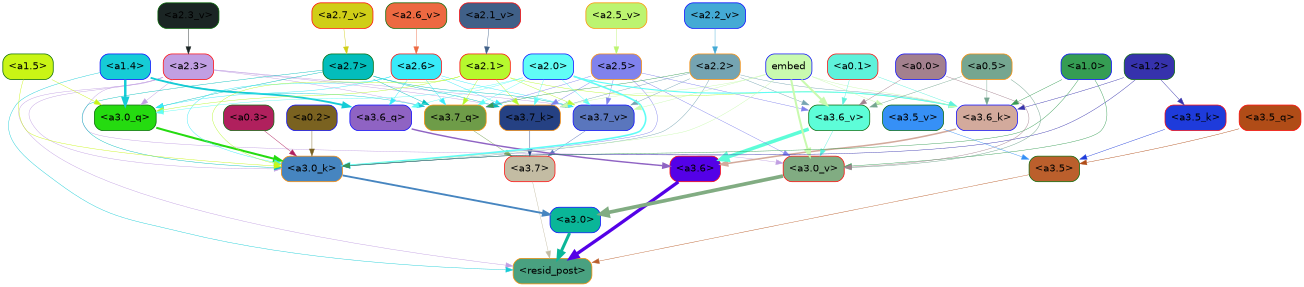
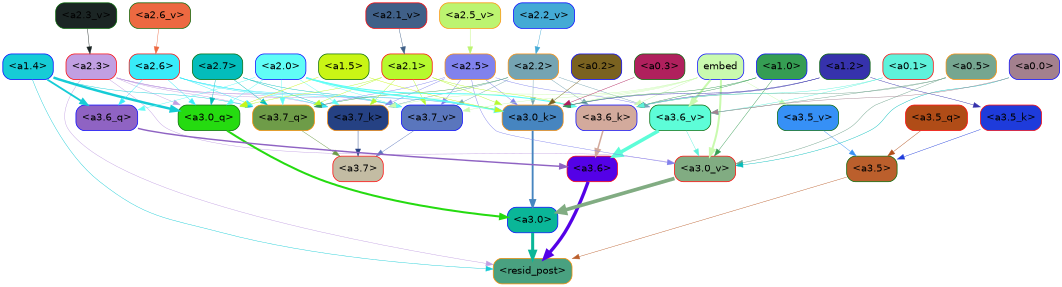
(342, 16) -> none
(107, 99) -> none
(1028, 122) -> (878, 125)
(192, 137) -> (358, 191)
(541, 218) -> none
